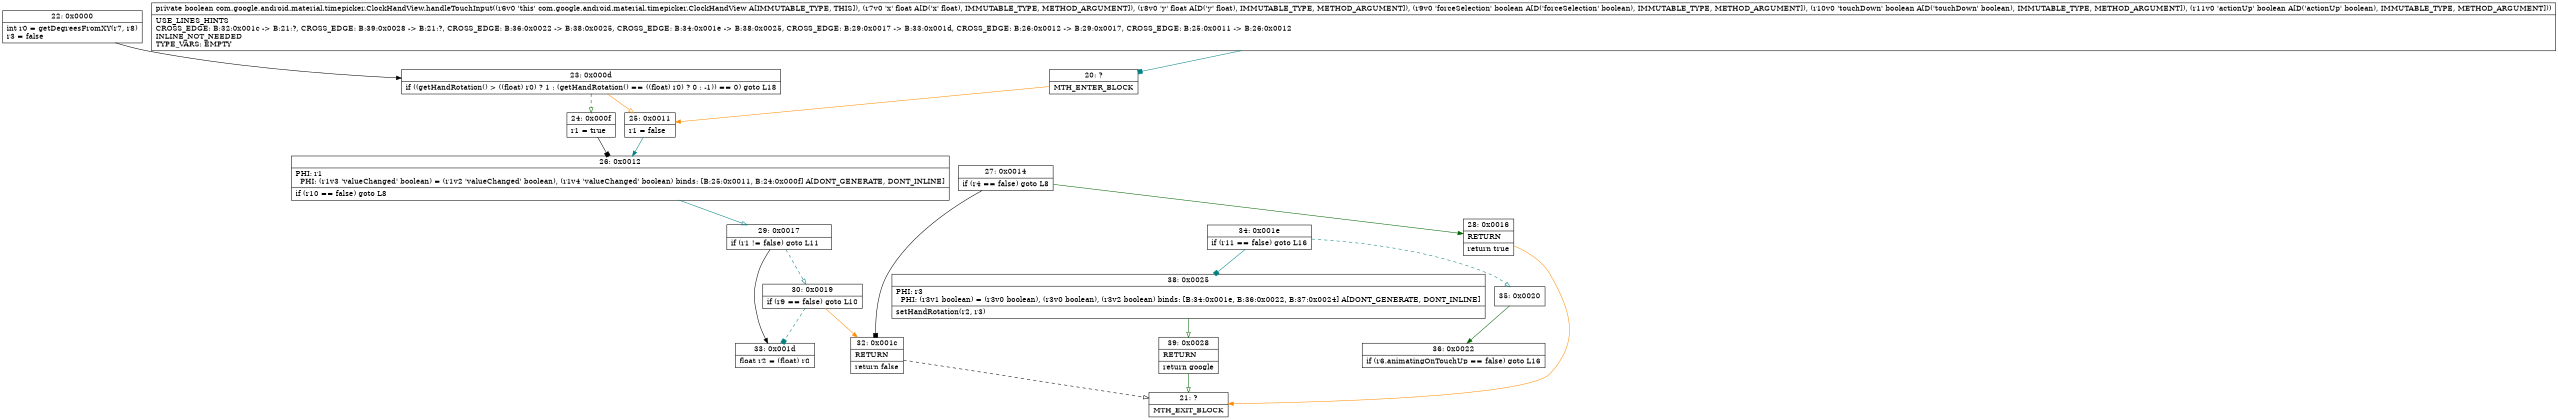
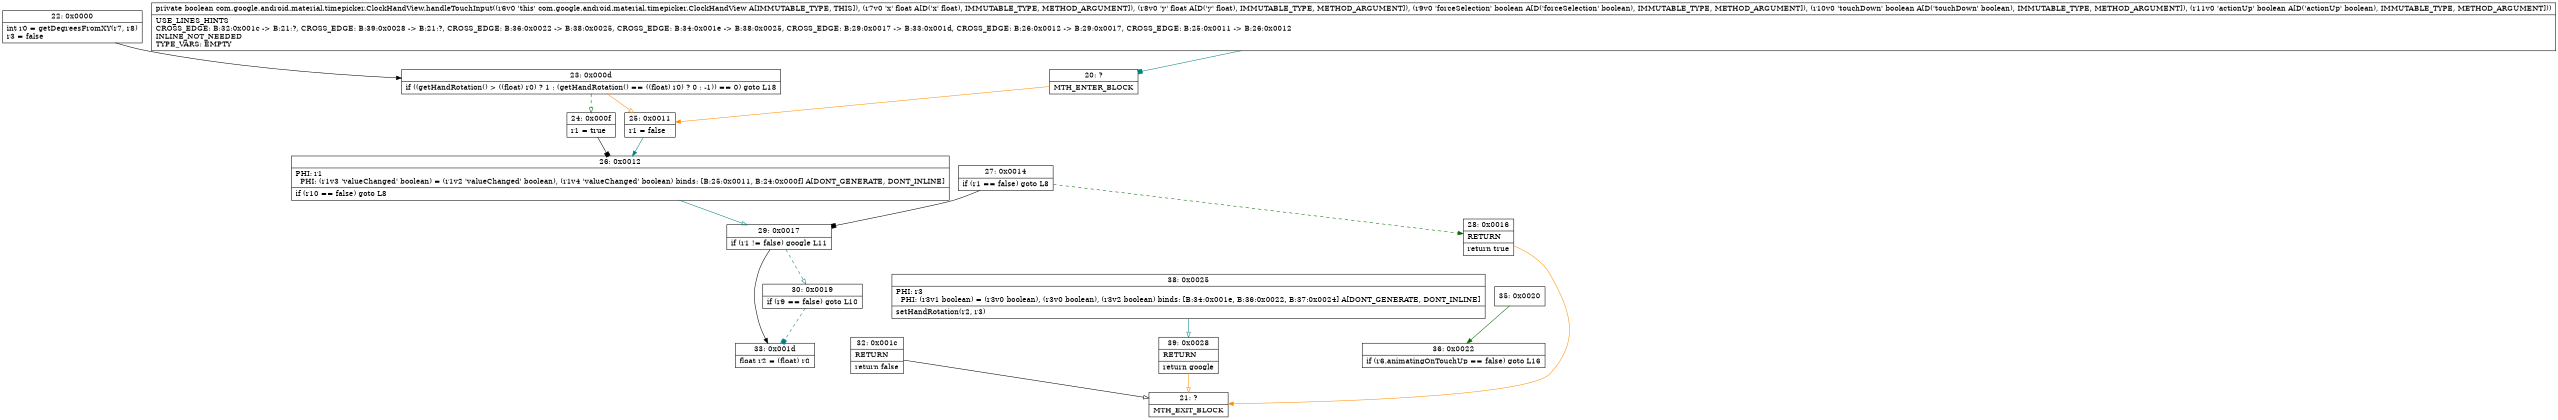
(1006, 184) -> (1006, 184)
(1256, 209) -> (1256, 209)
(1259, 237) -> none
(775, 243) -> (779, 243)
(908, 247) -> (909, 210)
(839, 321) -> none
(1189, 325) -> (1189, 325)
(1024, 379) -> (1024, 379)
(1189, 380) -> (1189, 380)
